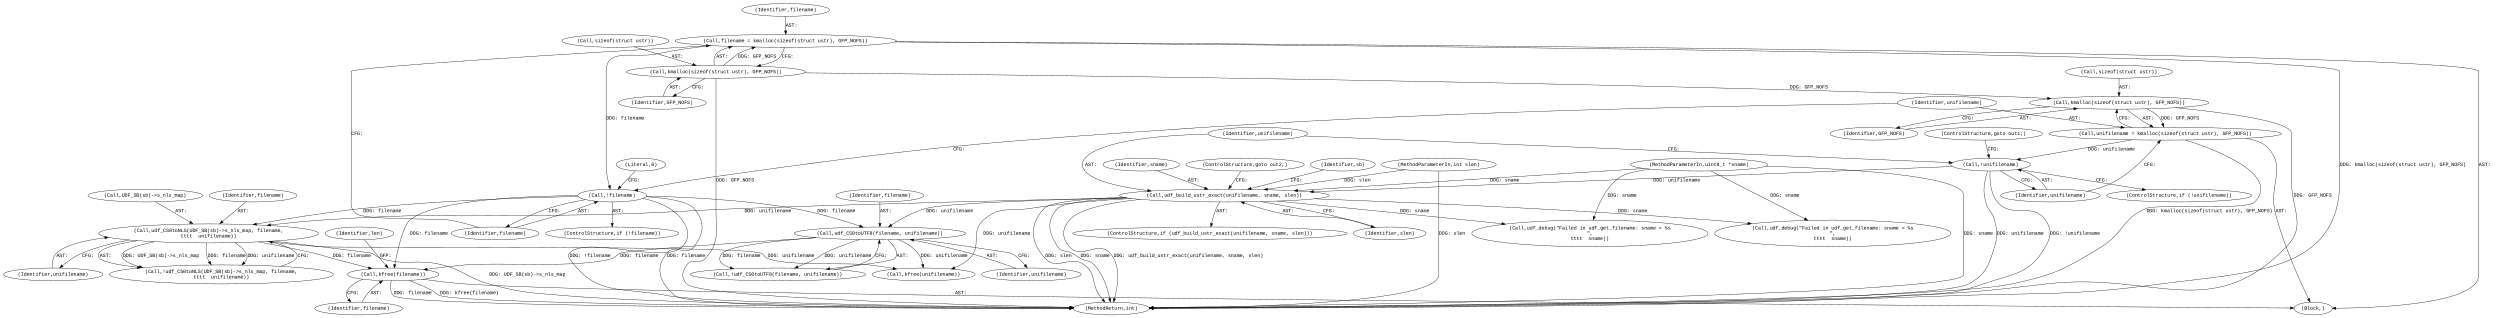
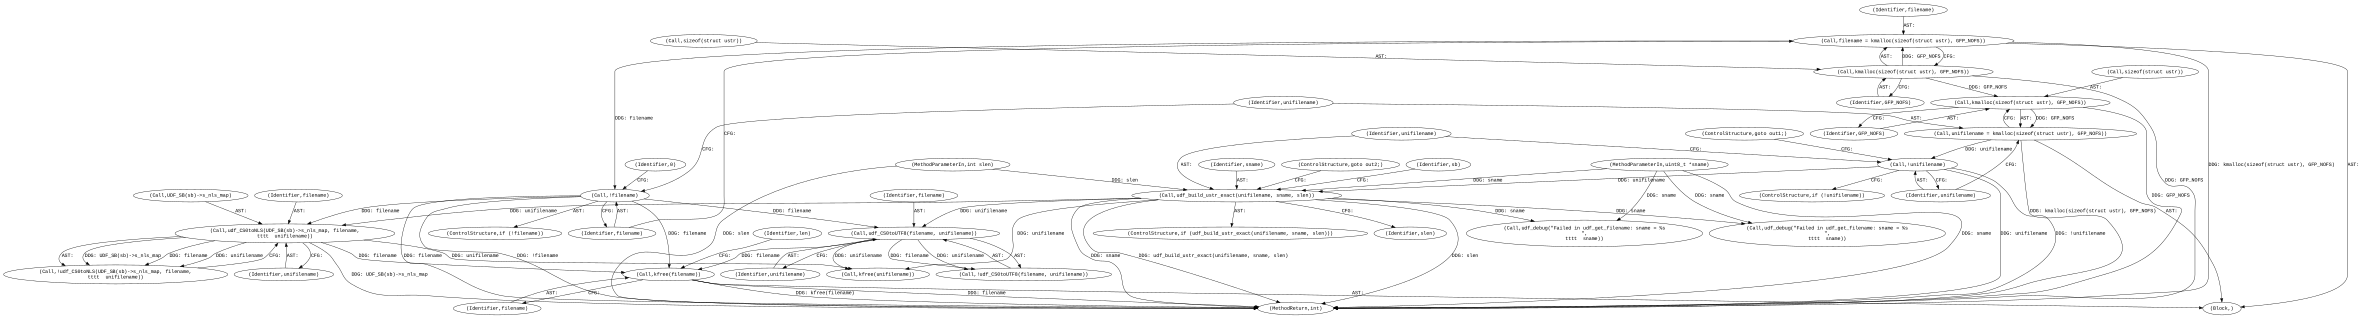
(641, 165) -> (655, 165)
(1310, 217) -> none
(387, 256) -> (727, 256)
(883, 256) -> (1000, 256)
